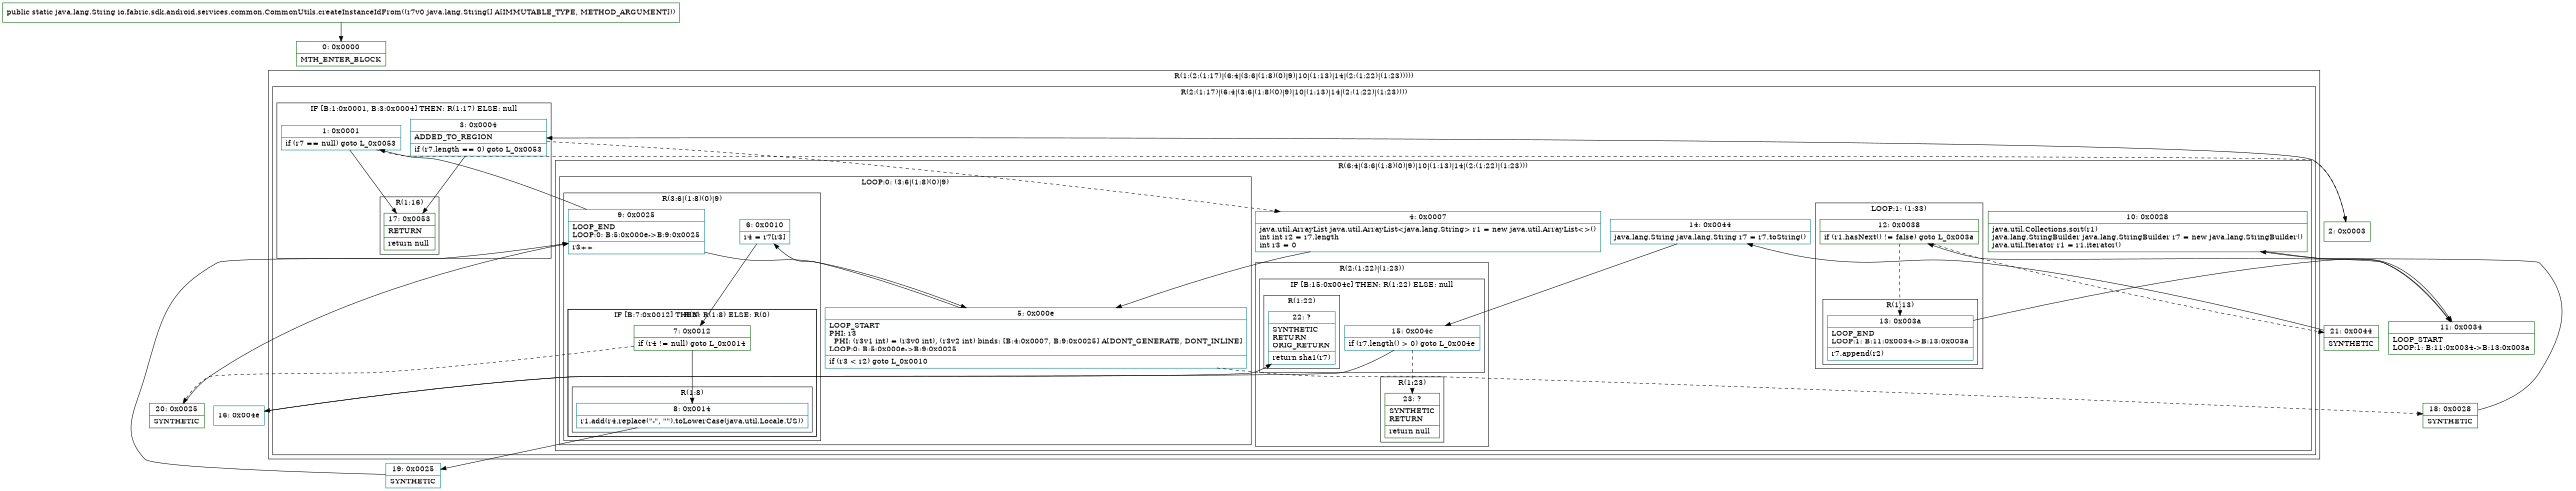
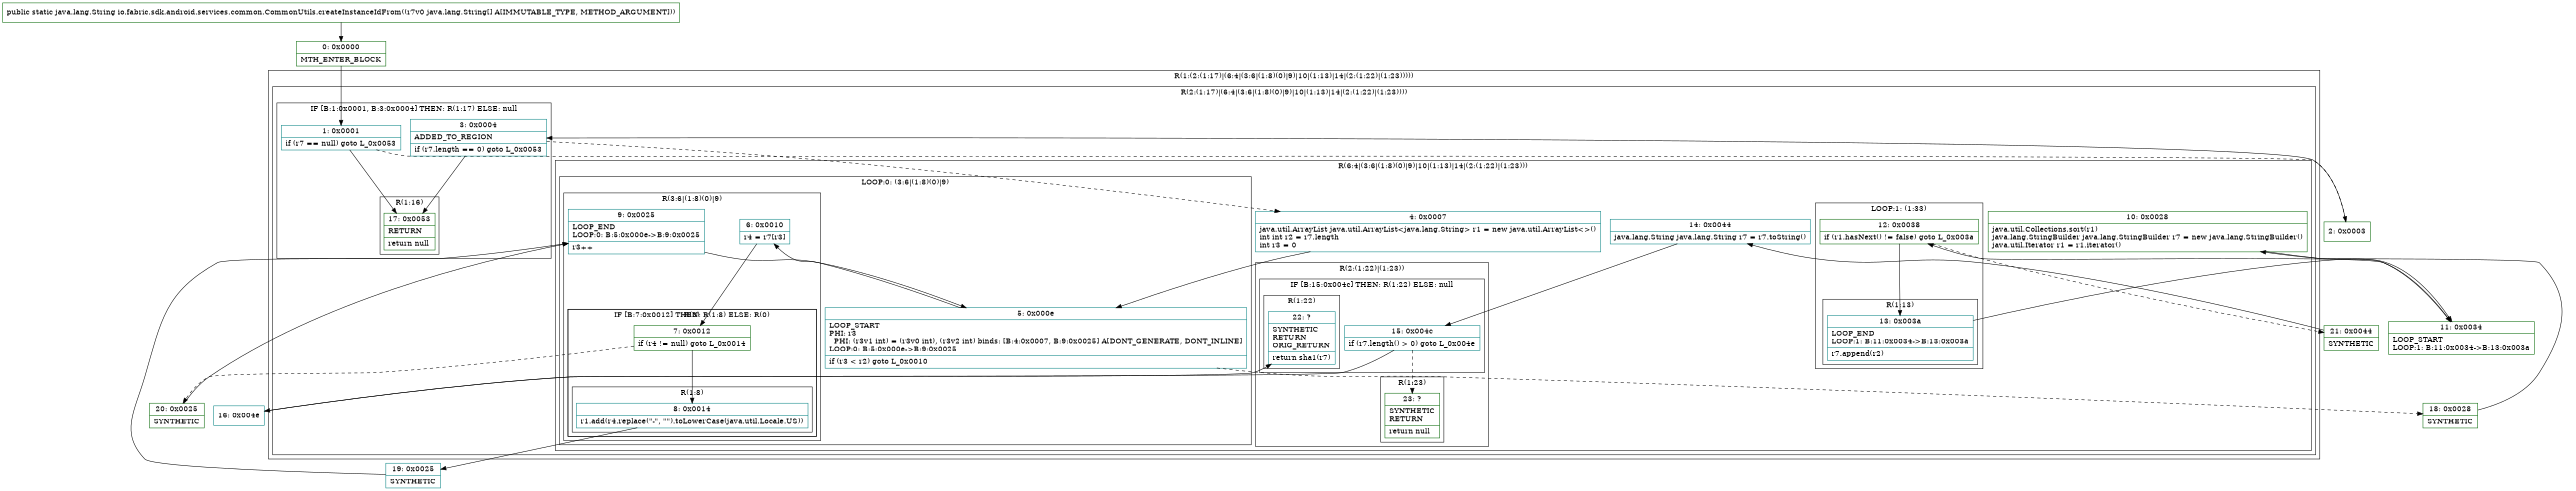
(487, 173) -> (341, 93)
(1900, 277) -> (1900, 277)
